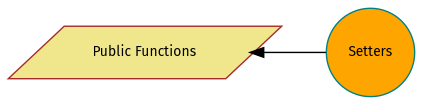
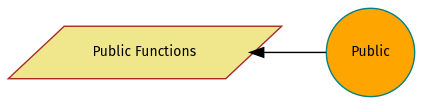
(371, 52) -> (371, 52)
